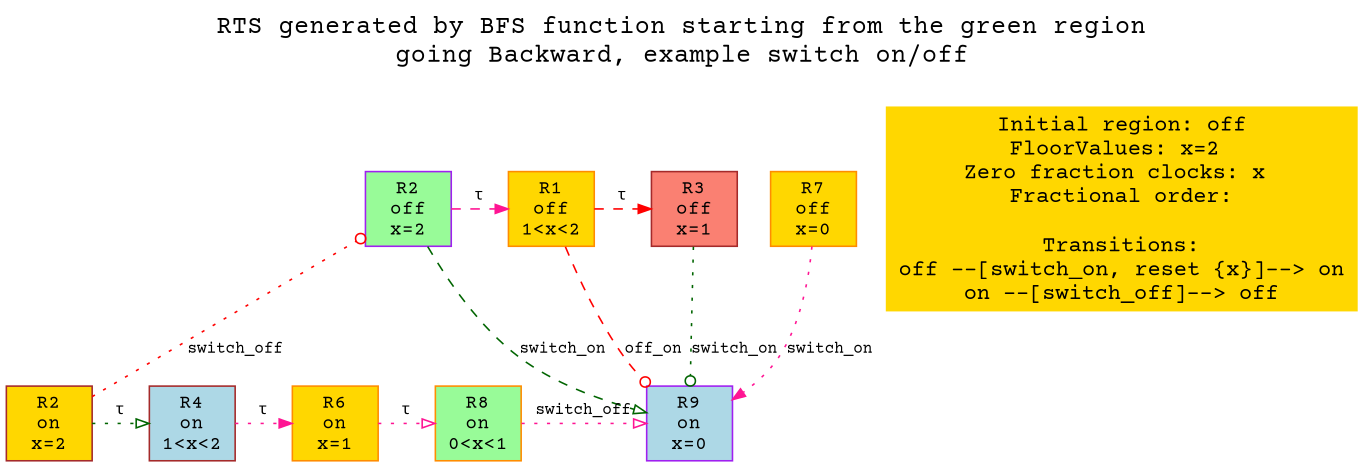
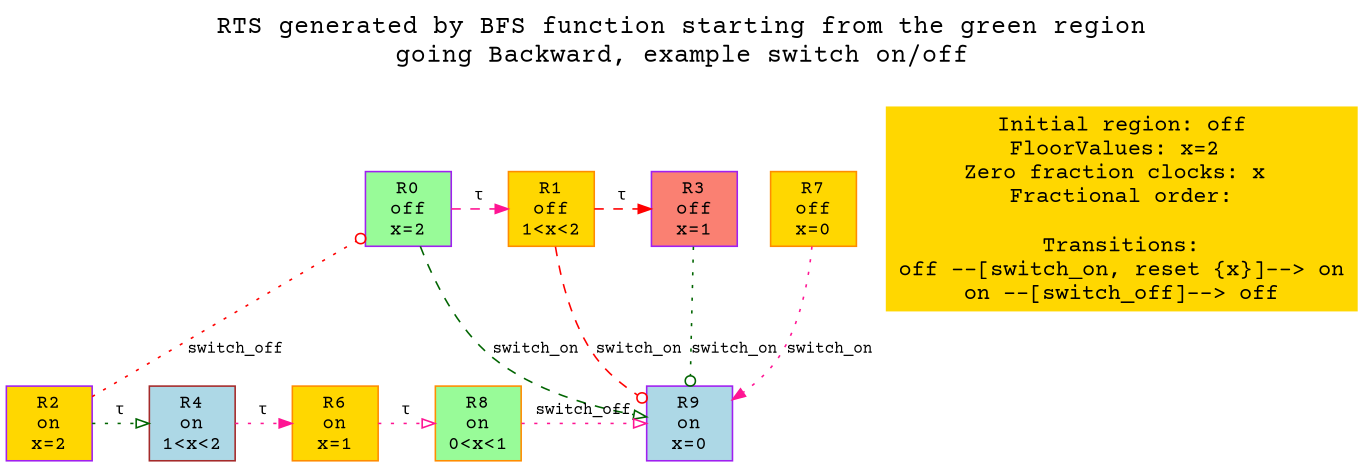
(408, 209) -> (408, 209)
(694, 209) -> (694, 209)
(654, 349) -> (640, 349)
(49, 423) -> (49, 423)
